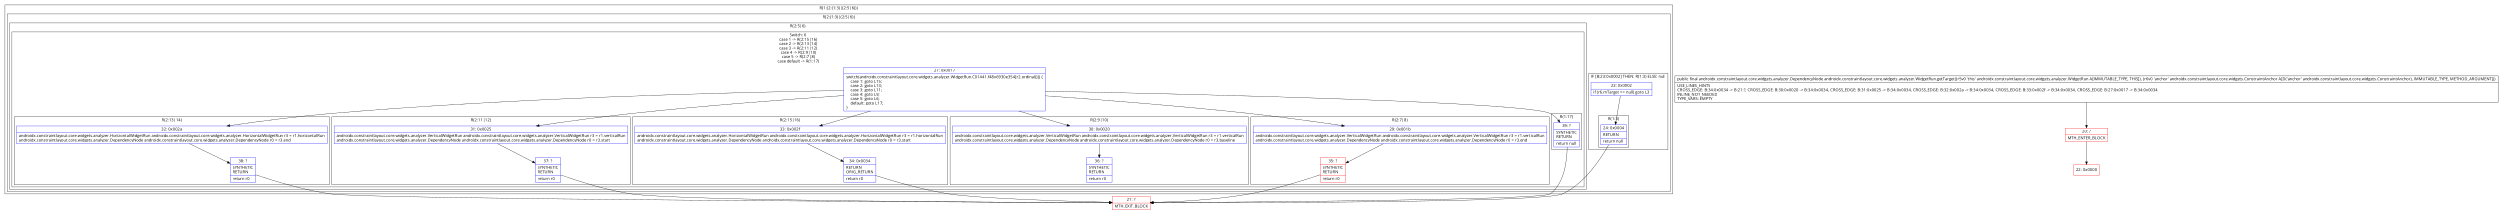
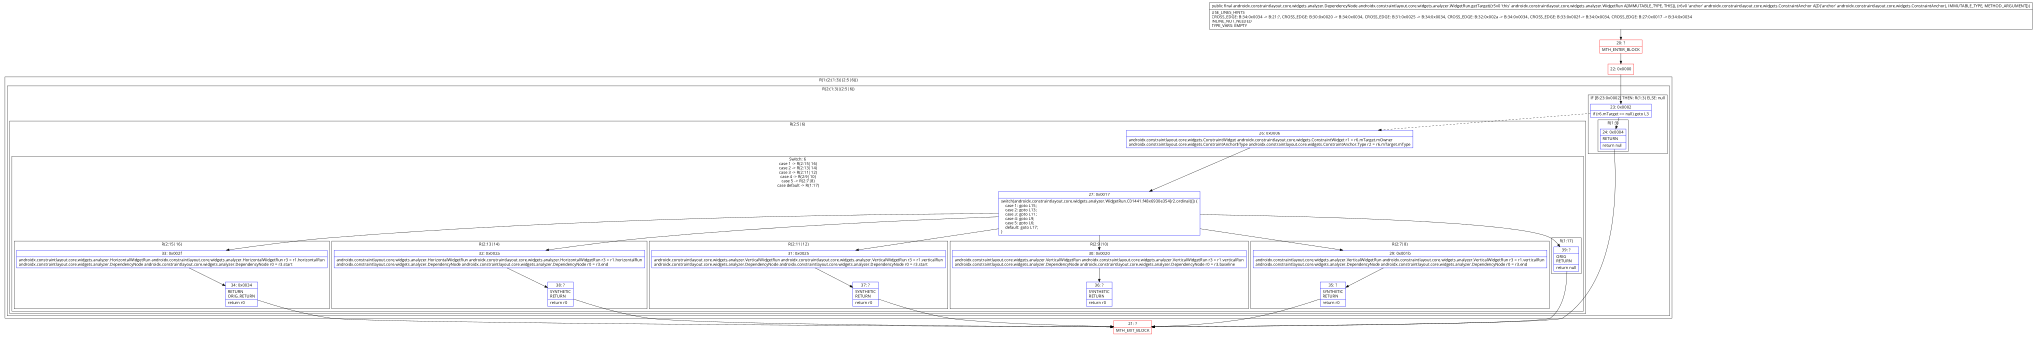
none -> (1621, 88)
(1567, 133) -> (1561, 257)
none -> (1270, 139)
(1333, 170) -> (1333, 294)
